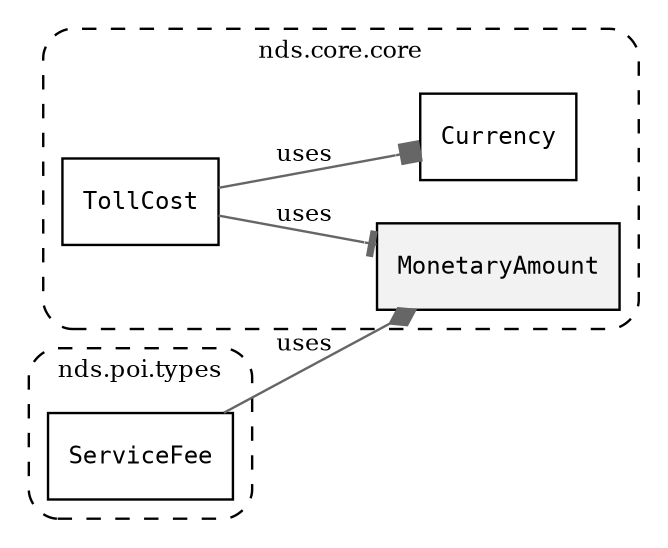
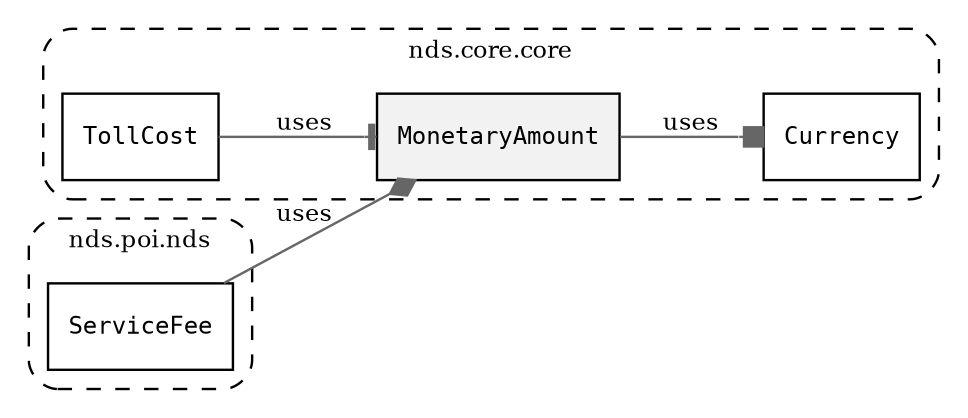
(307, 172) -> (679, 137)
(140, 371) -> (140, 241)
